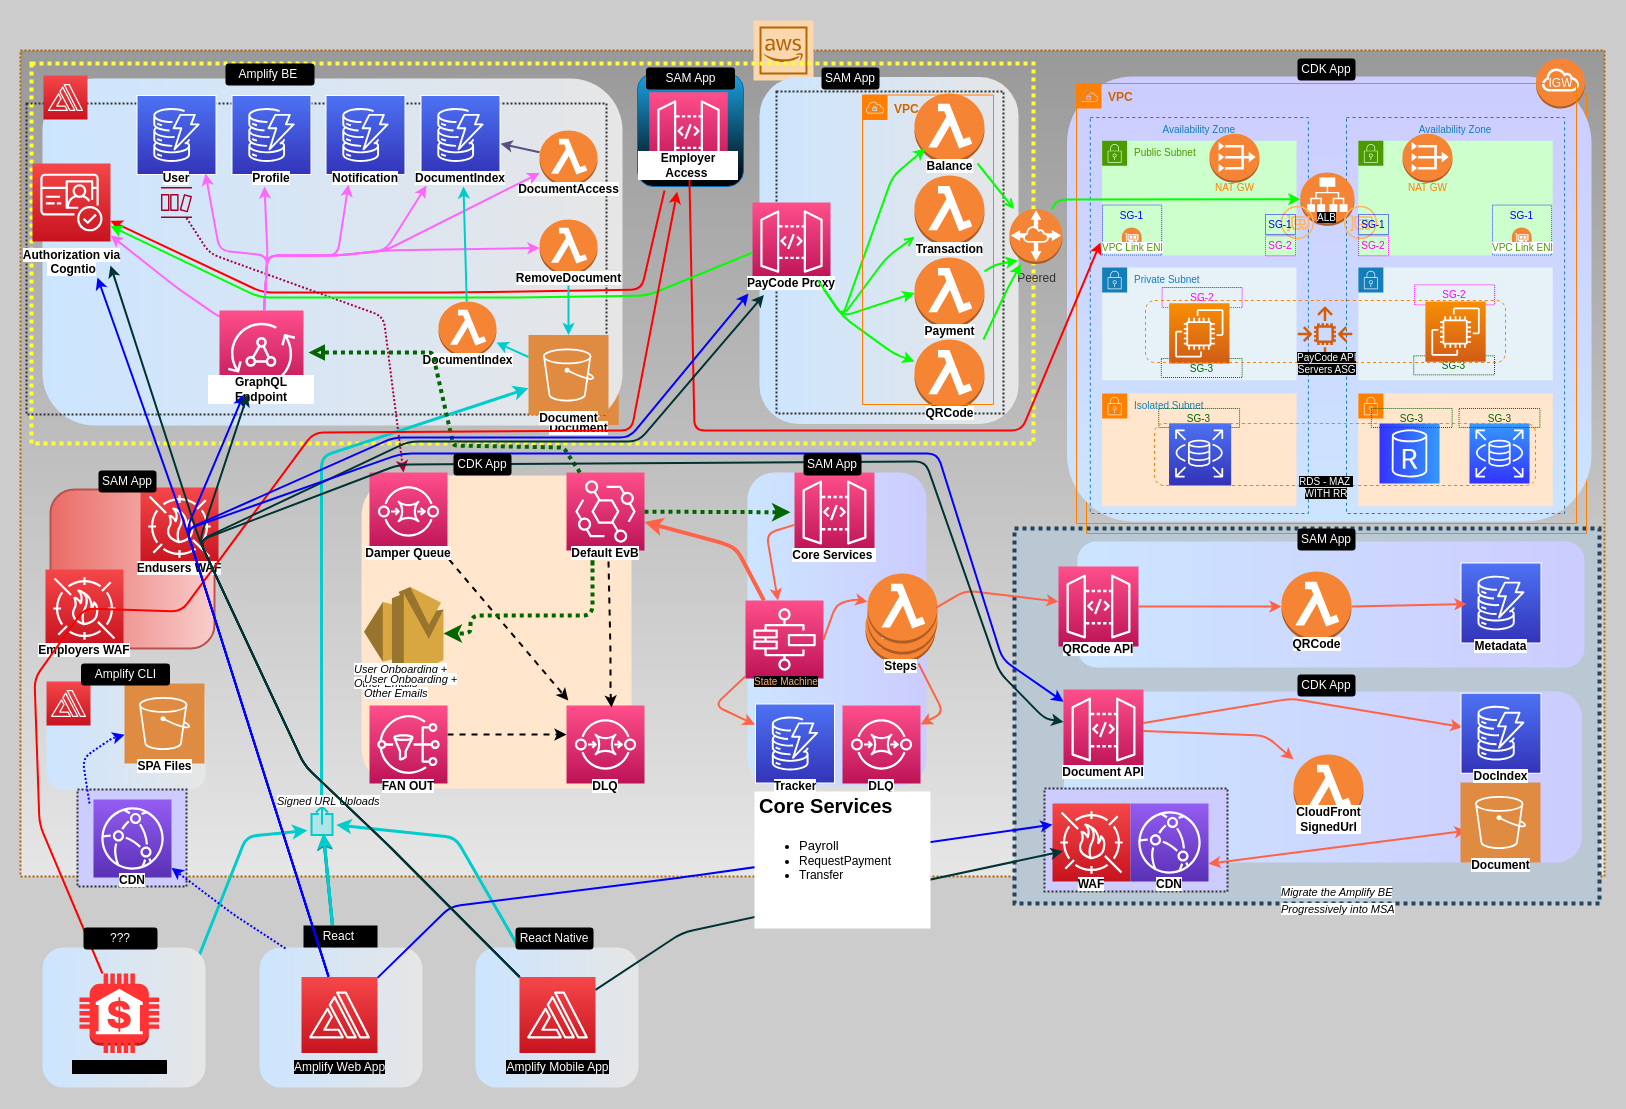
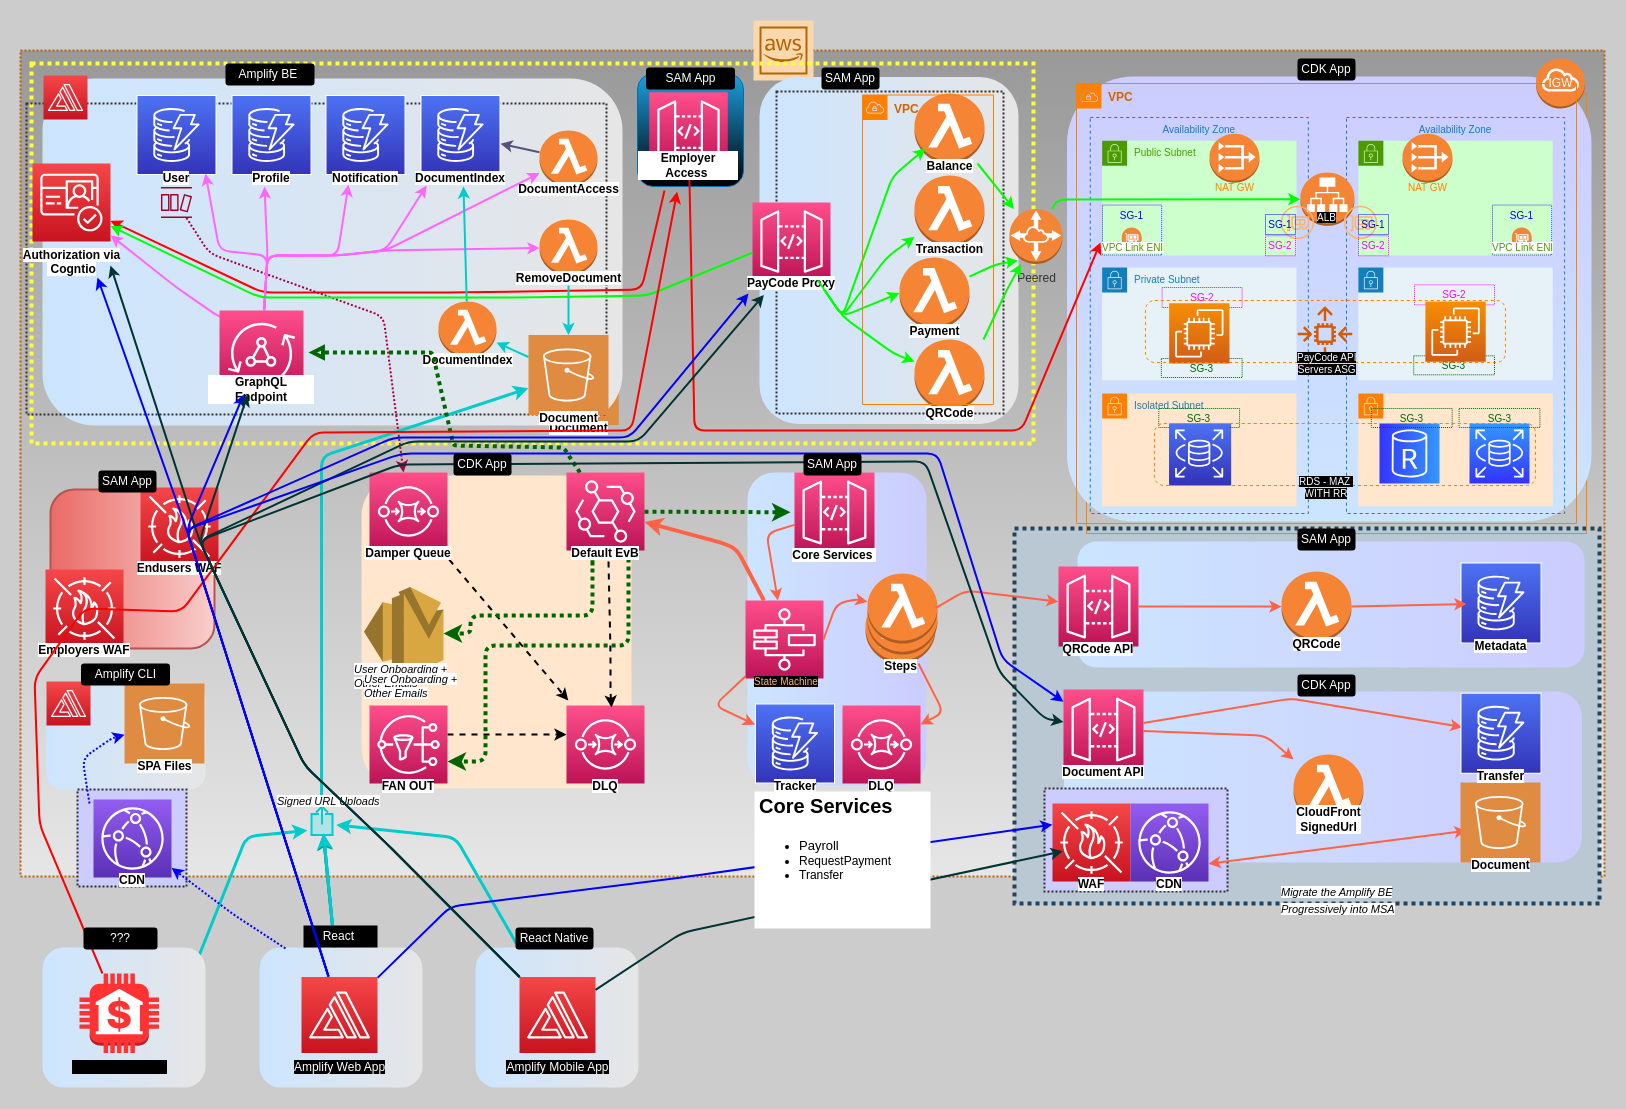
(1008, 202) -> (1008, 201)
(908, 242) -> (906, 243)
(950, 293) -> (935, 293)
none -> (536, 646)
(1501, 775) -> (1501, 775)
